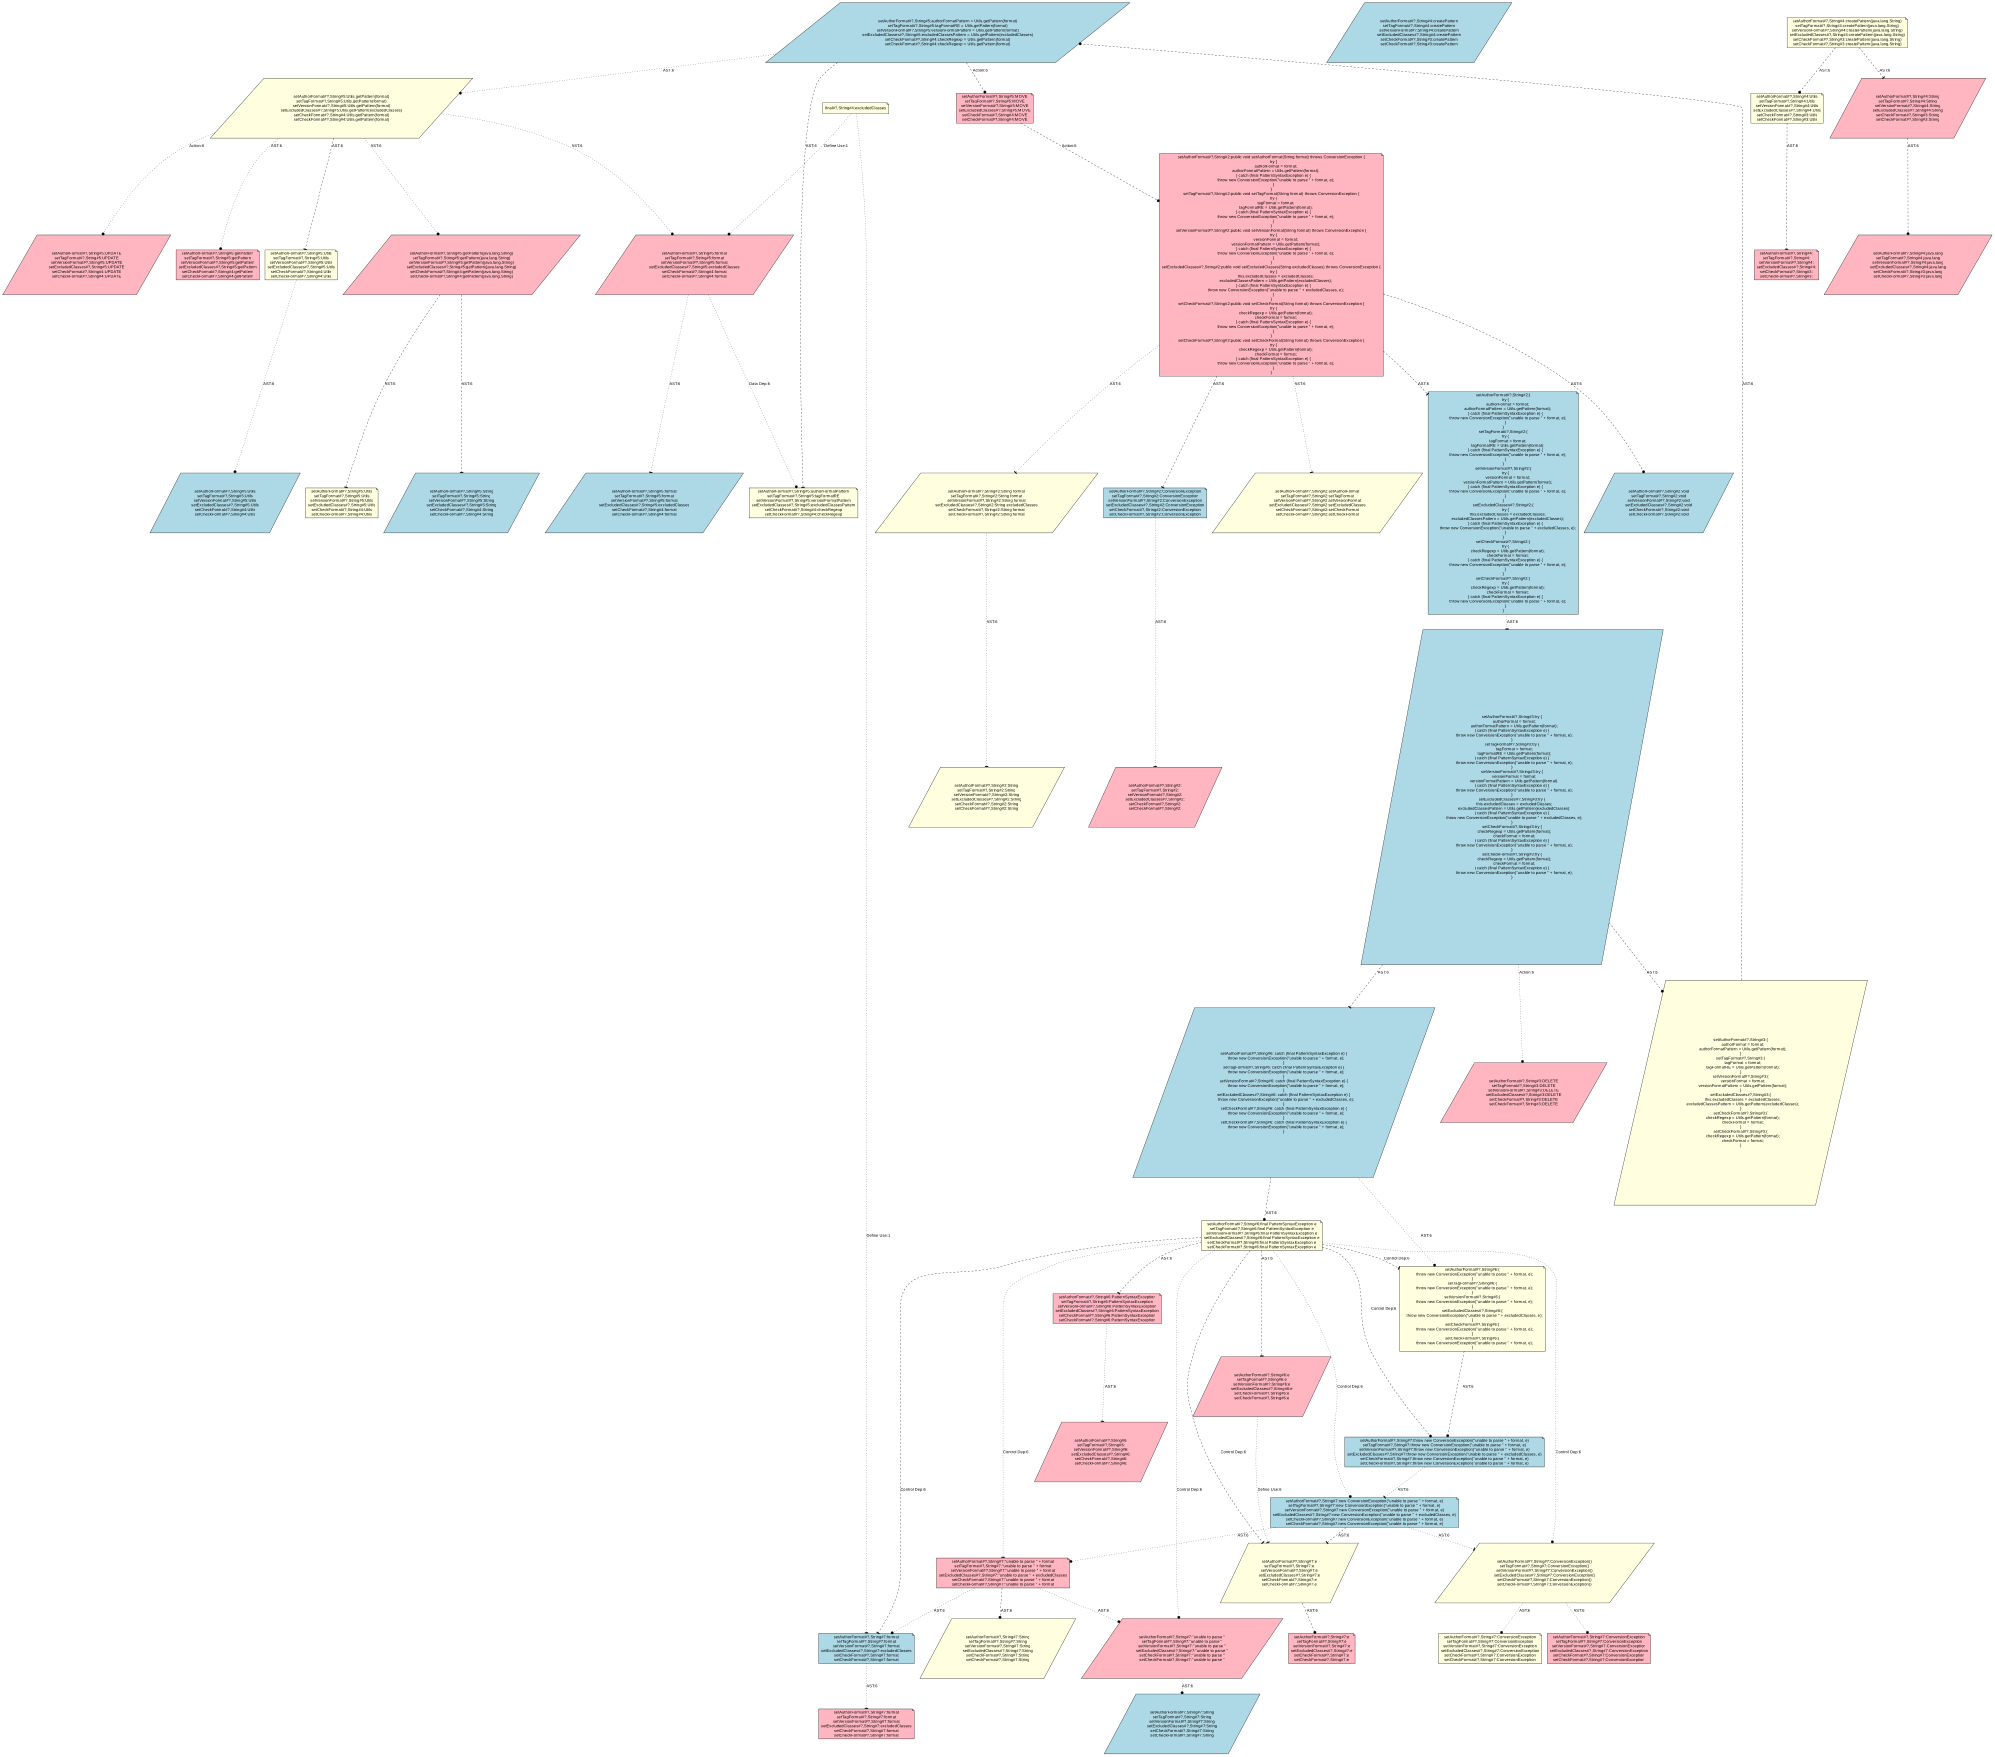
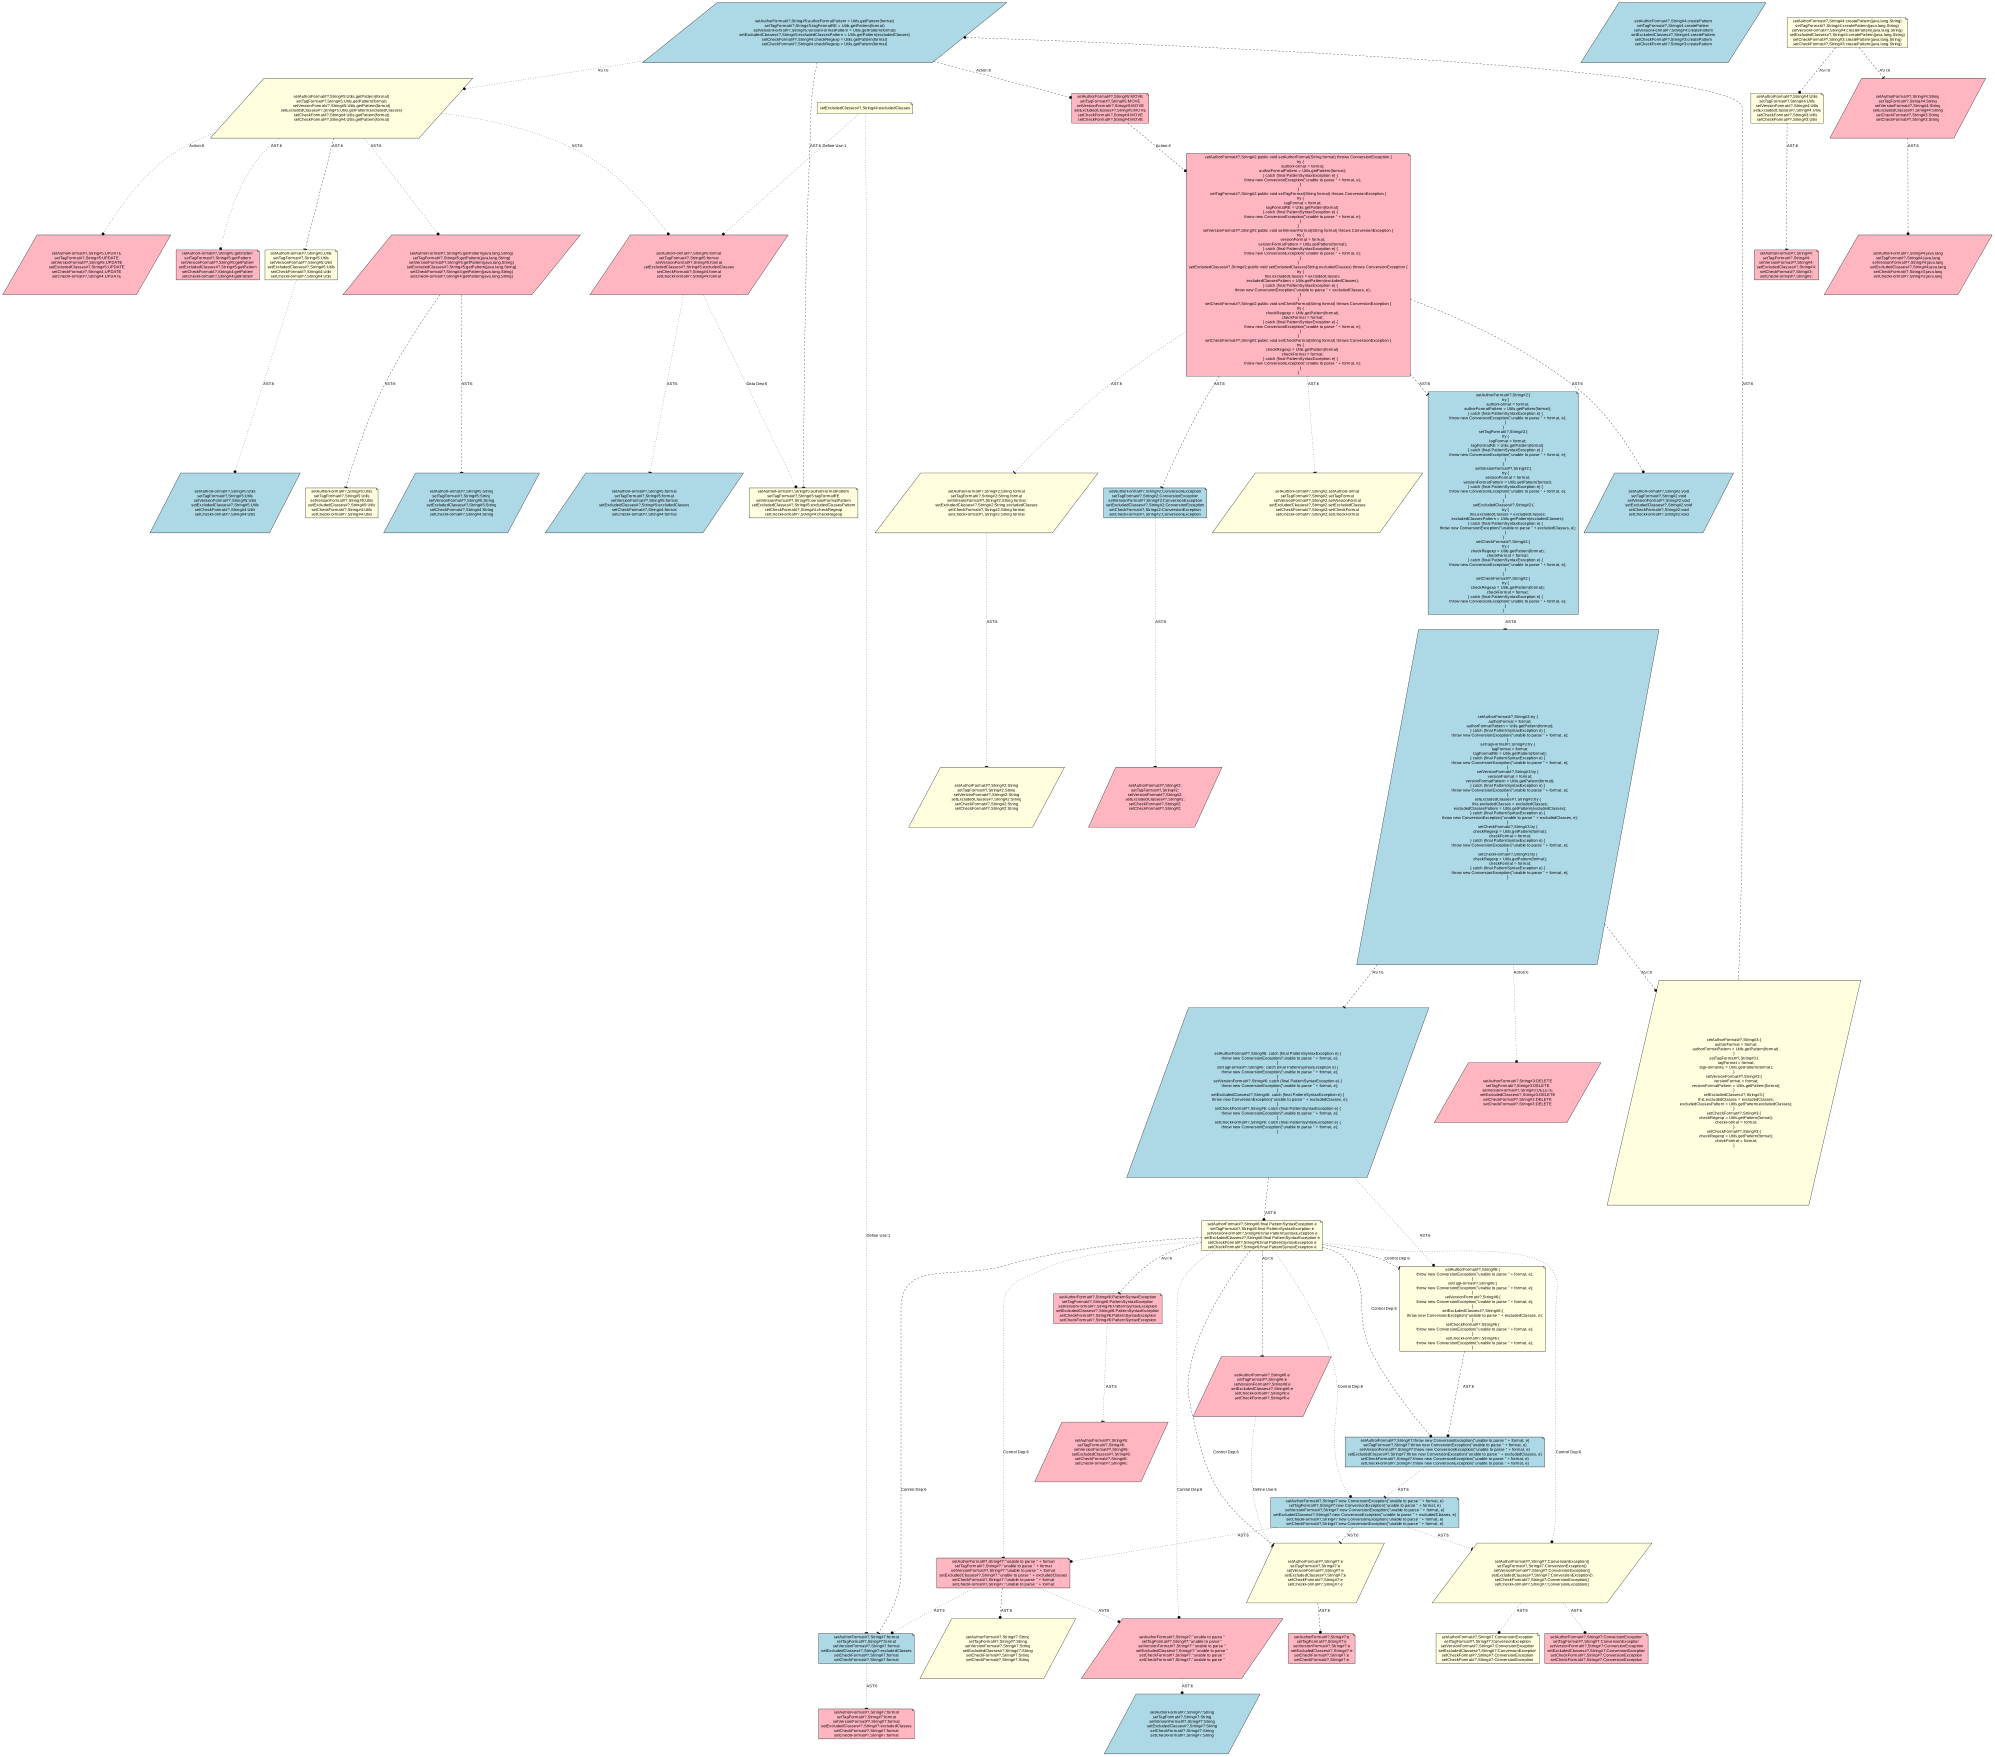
(856, 108) -> (865, 108)
